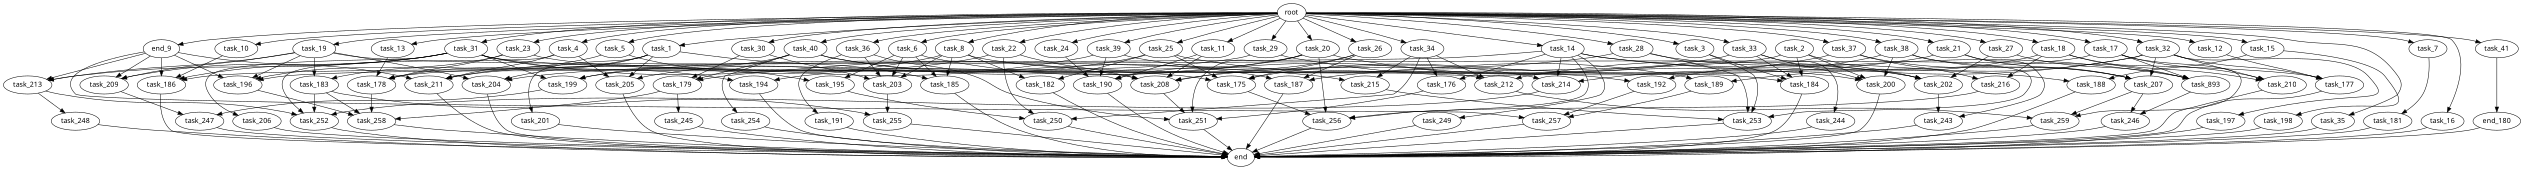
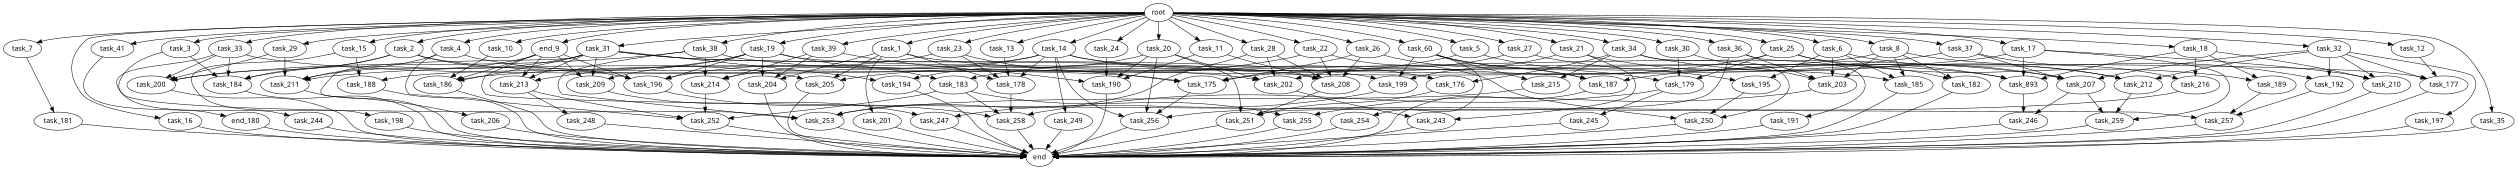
none -> (783, 16)
(806, 49) -> (1420, 49)
